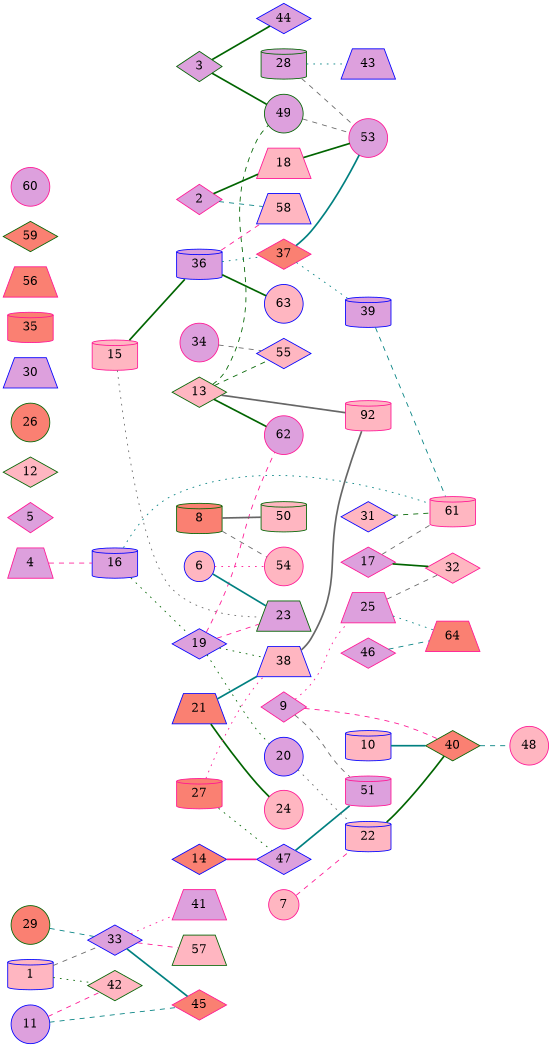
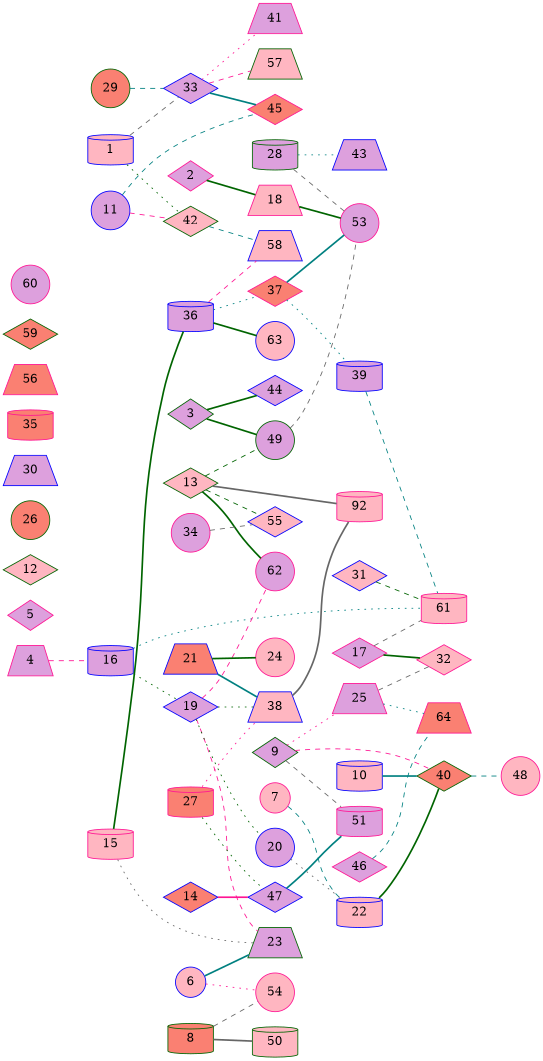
(245, 204) -> (232, 233)
(284, 707) -> (275, 752)
(323, 873) -> (316, 851)
